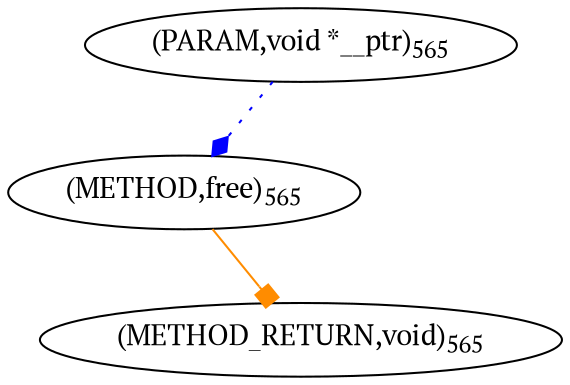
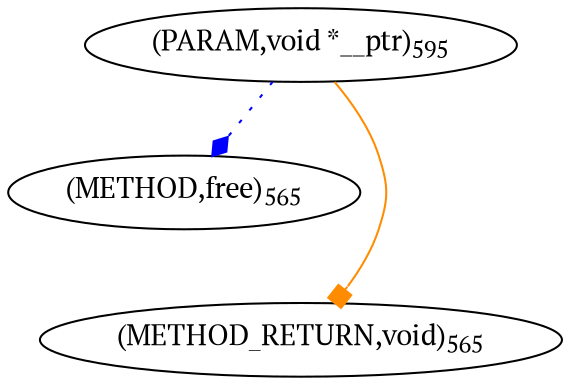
(431, 42) -> (431, 42)
(236, 258) -> (385, 182)
